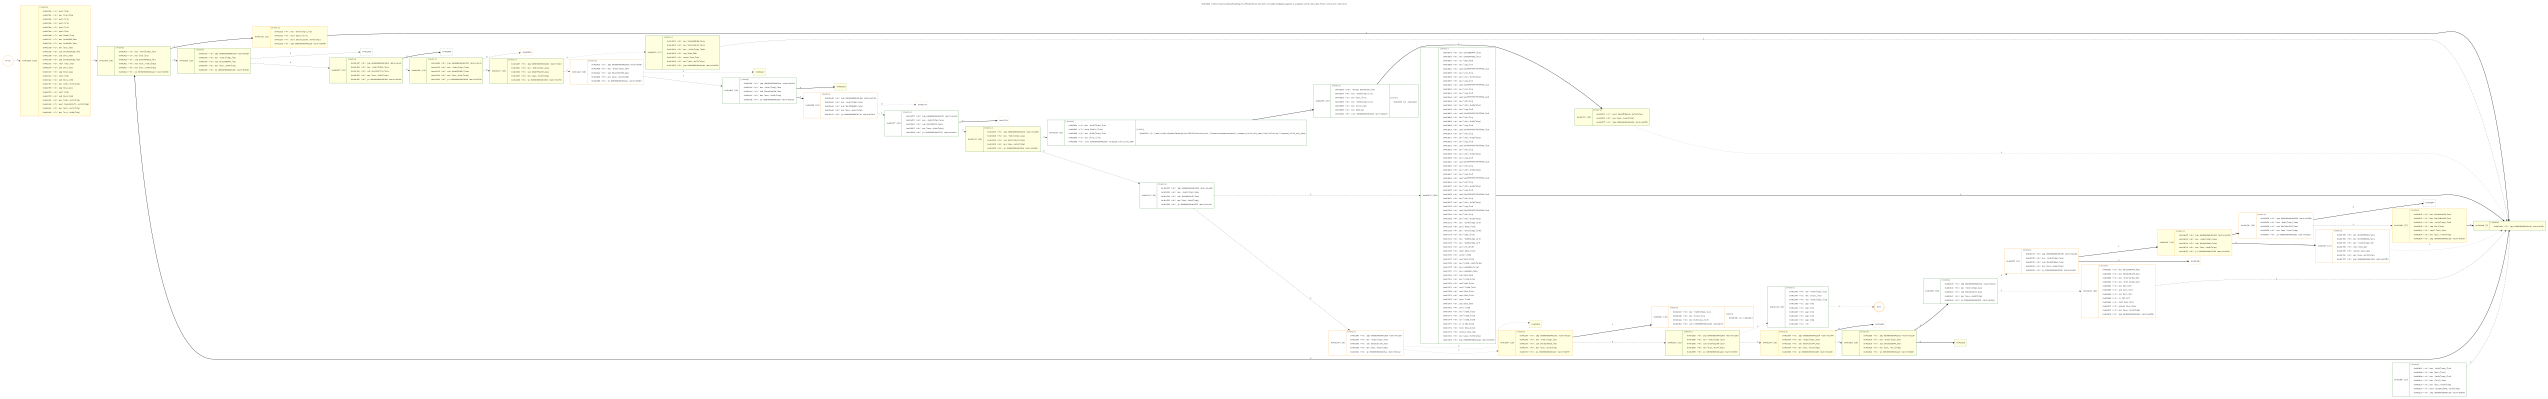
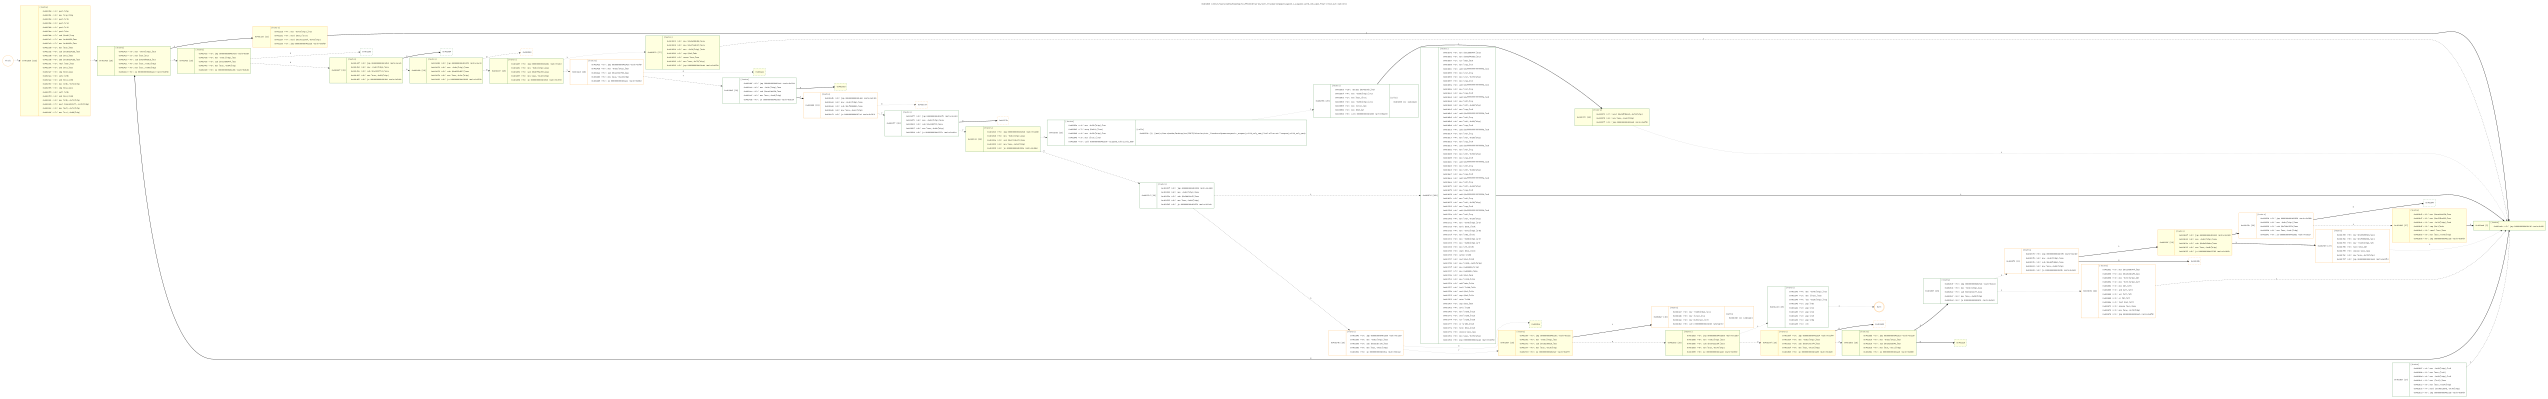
(1282, 115) -> (1282, 115)
